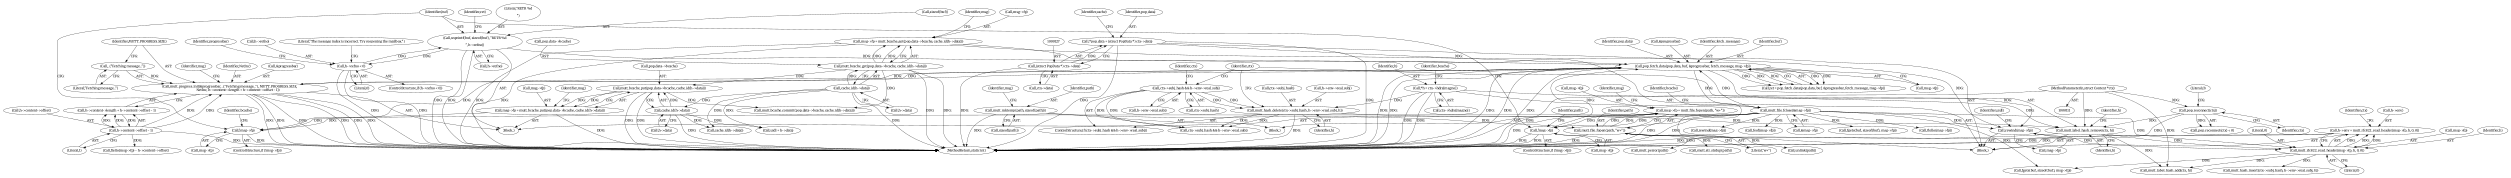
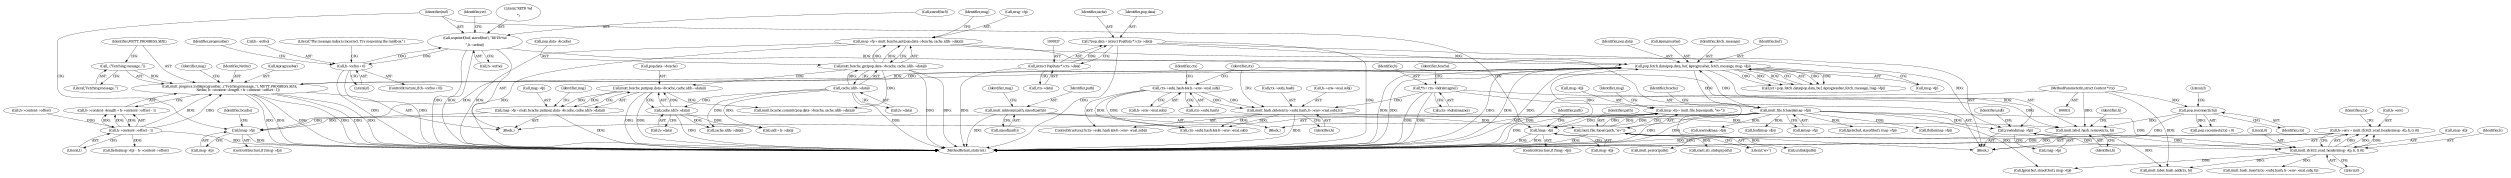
(1110, 27) -> (1110, 27)
(91, 121) -> (92, 121)
